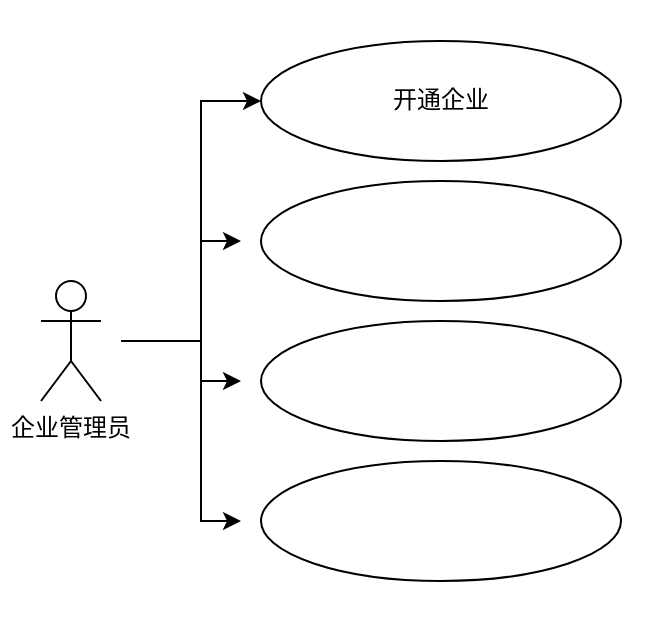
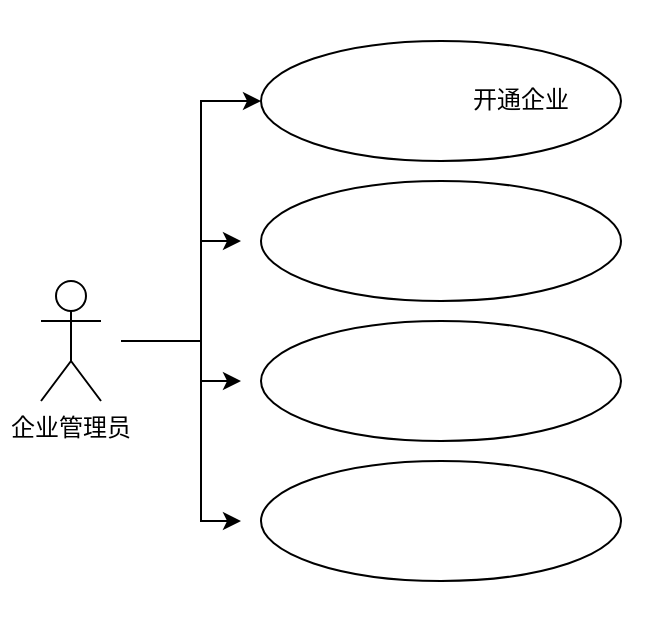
(441, 101) -> (521, 101)
